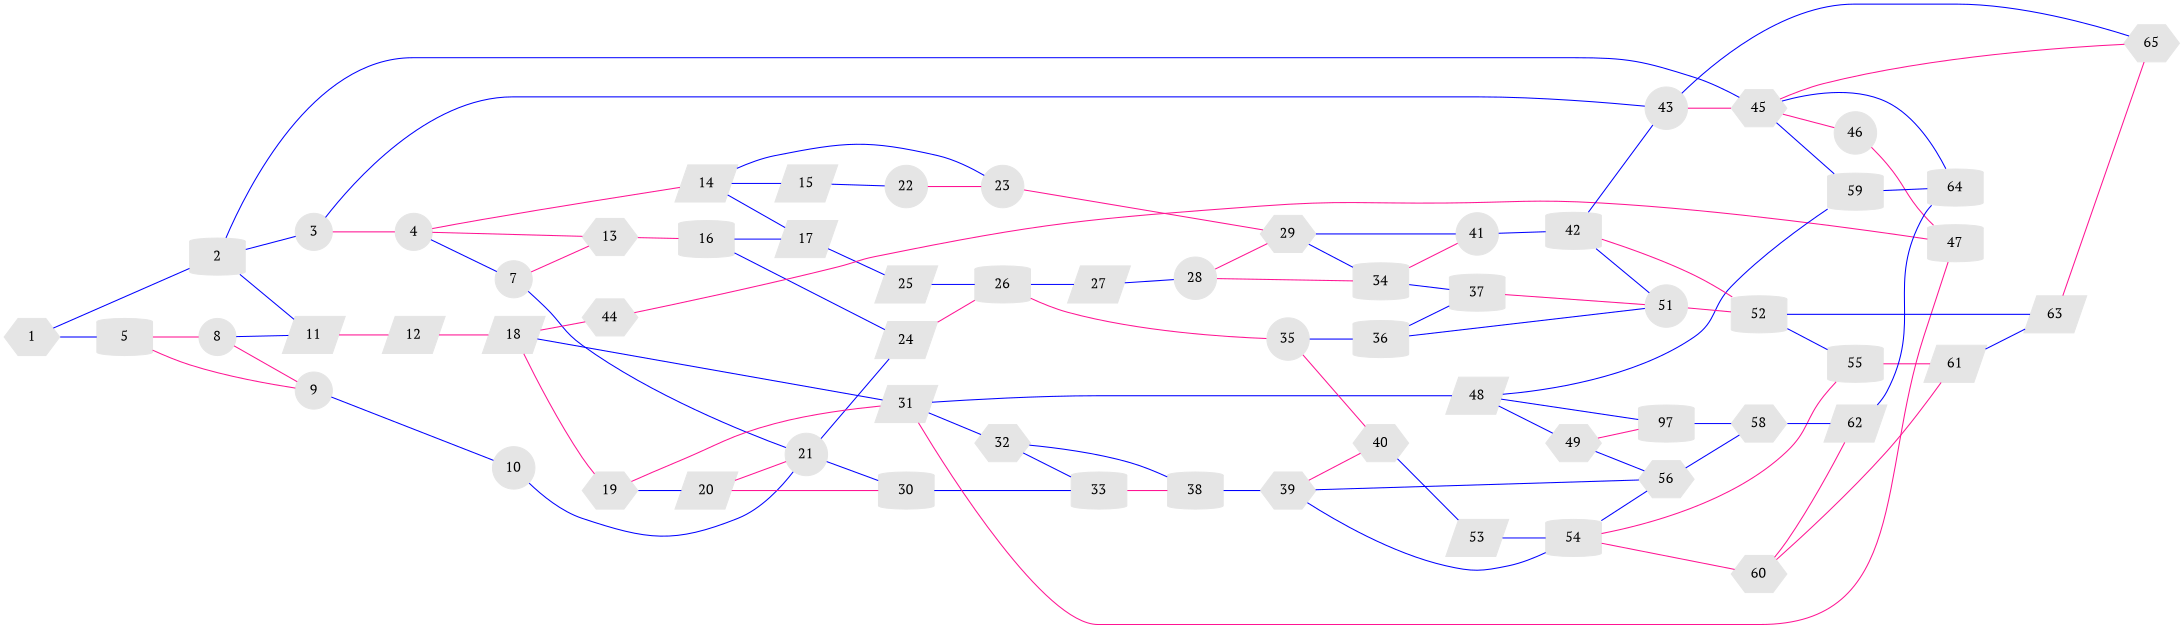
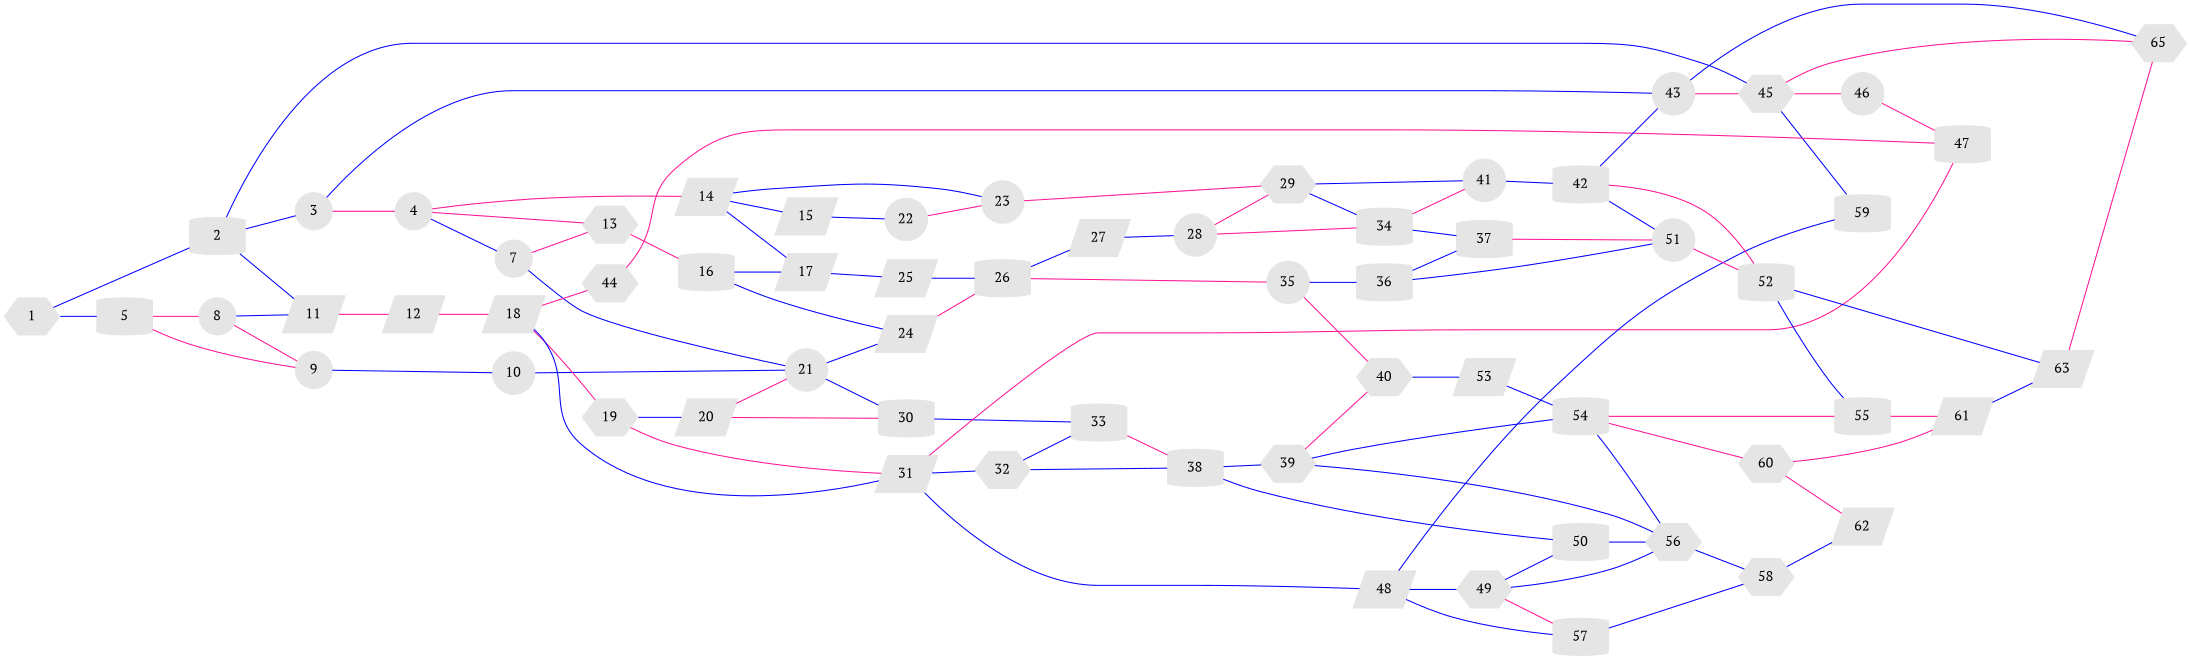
(1955, 188) -> none
(1666, 424) -> (1581, 637)
none -> (1581, 542)
